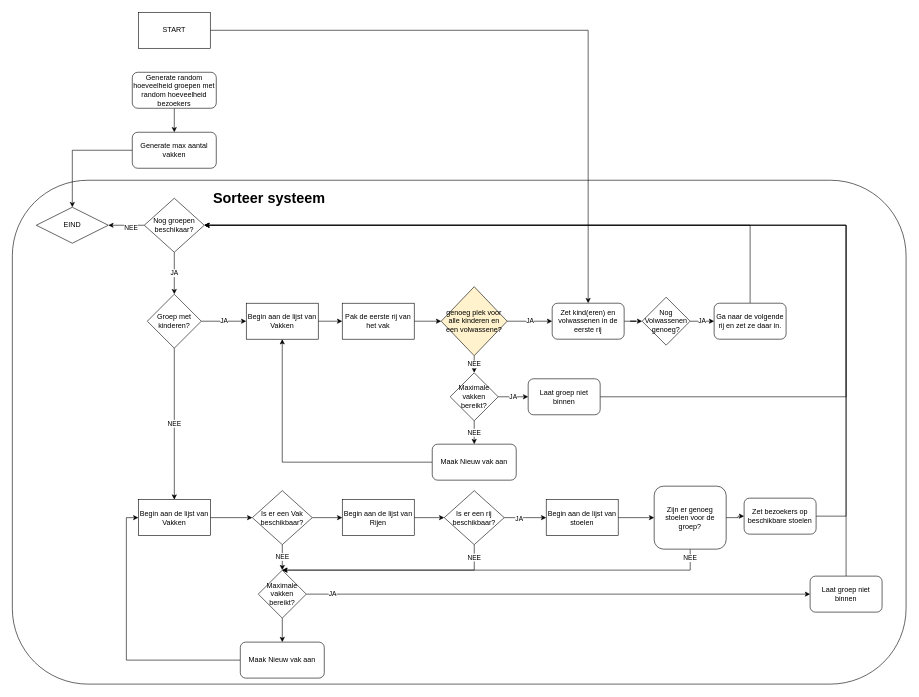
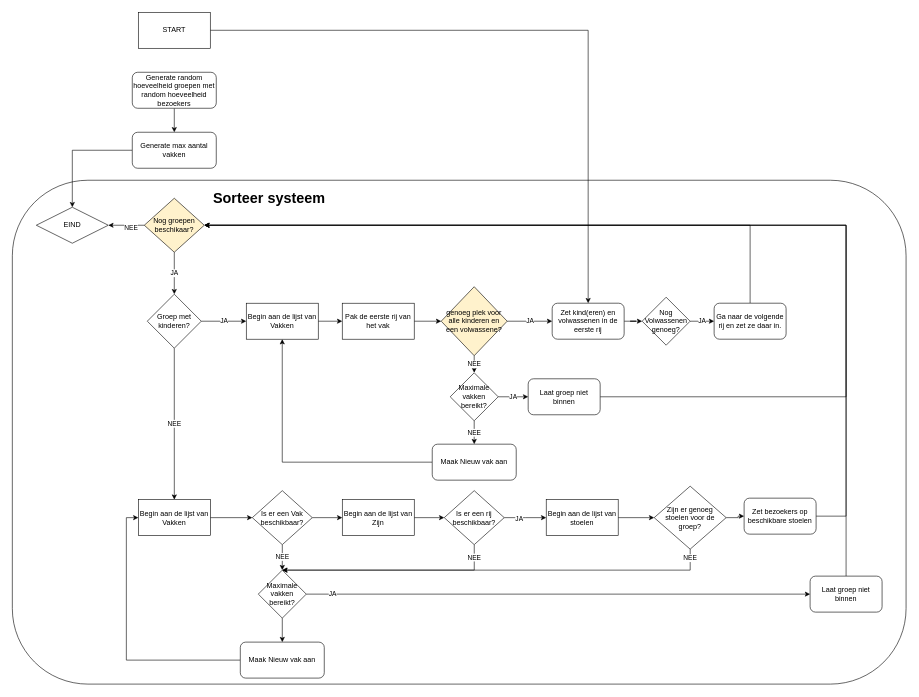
(174, 225) -> (174, 225)
(378, 518) -> (378, 518)
(690, 518) -> (690, 518)
